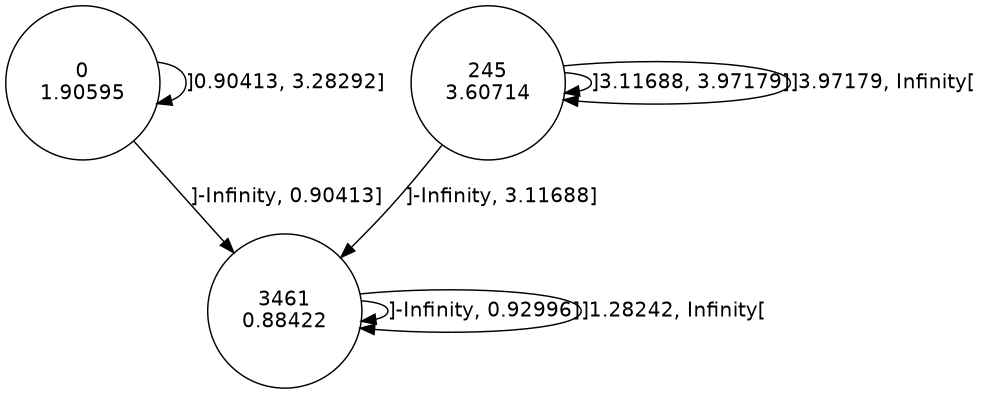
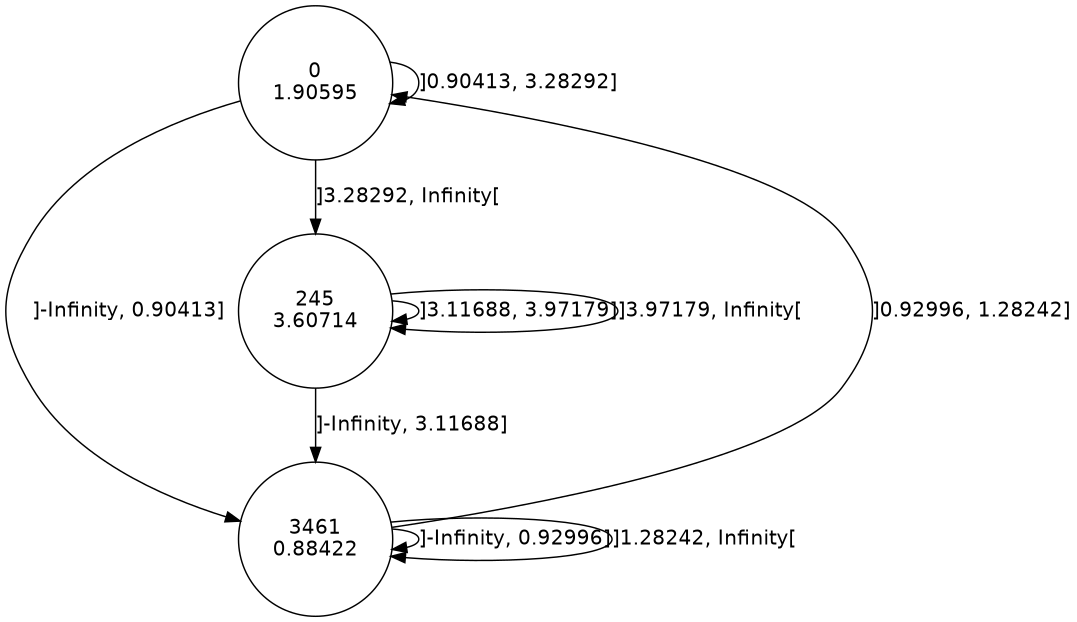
none -> (316, 189)
none -> (872, 318)
